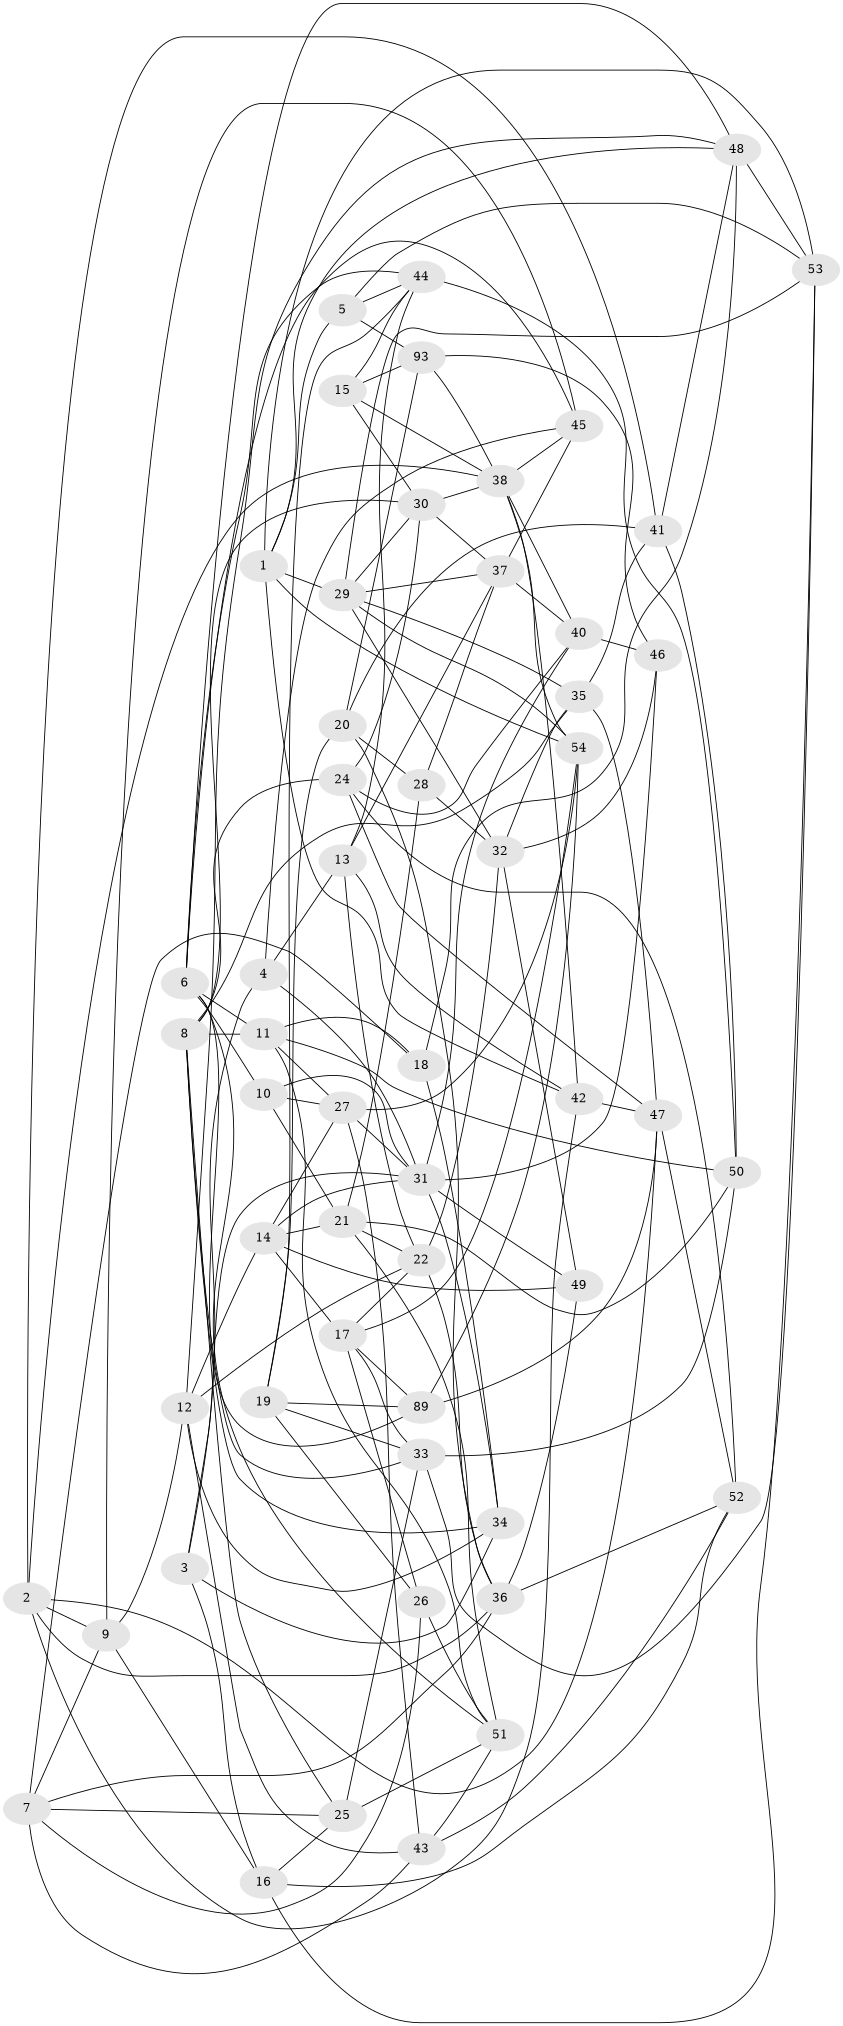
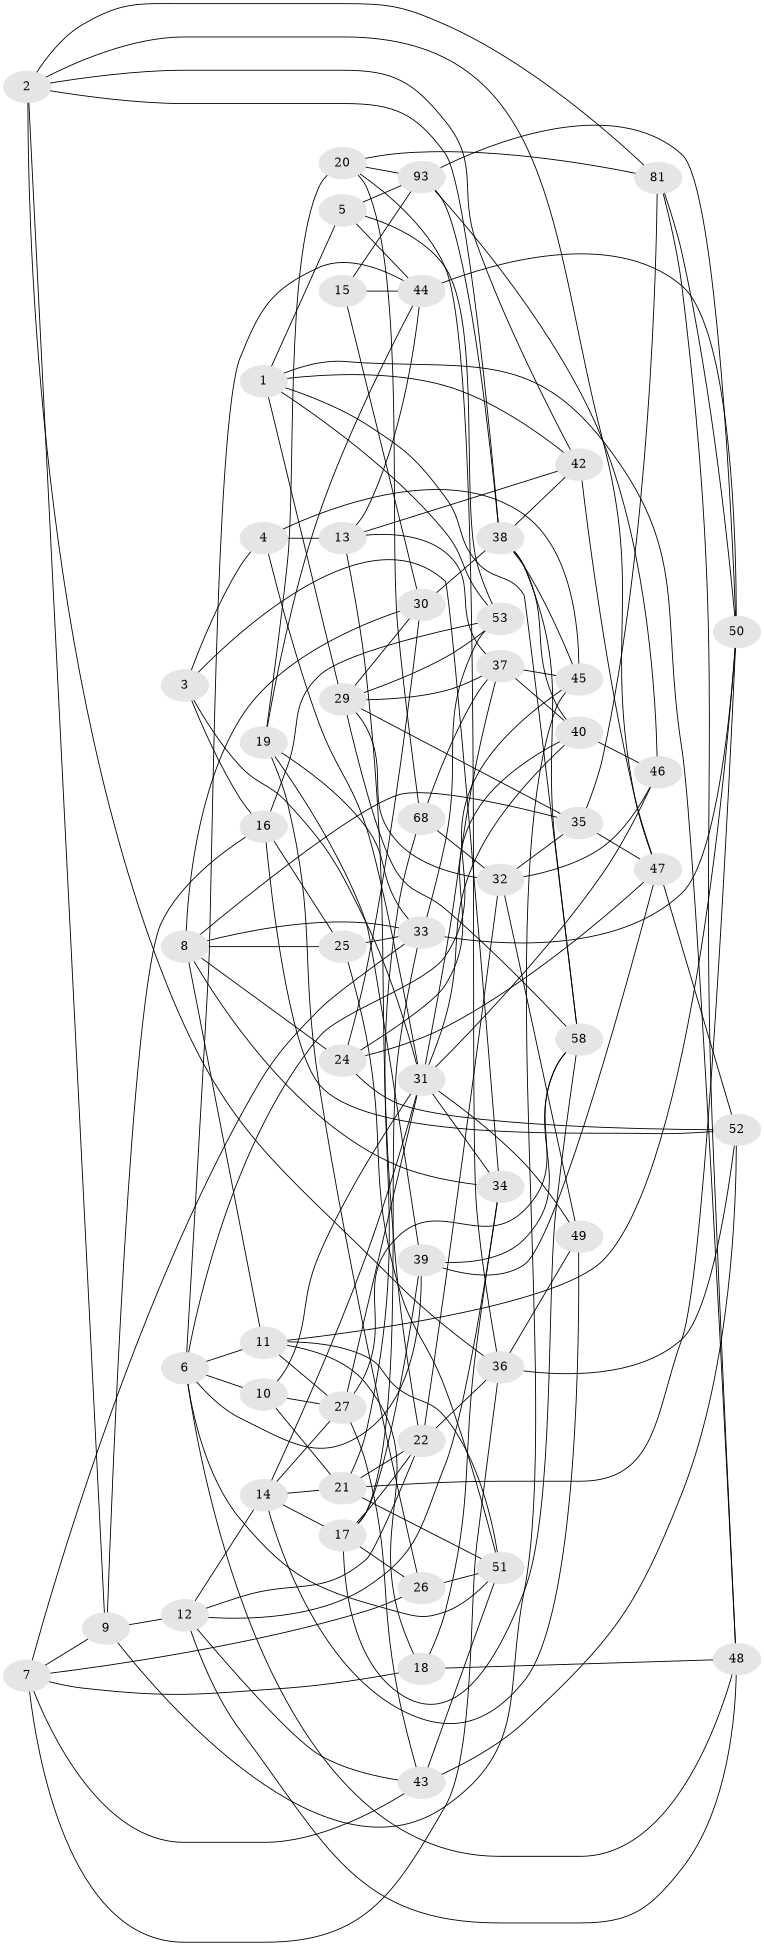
(776, 210) -> none
none -> (708, 256)
(422, 436) -> none
(658, 531) -> (658, 178)
(461, 538) -> (455, 892)
(579, 748) -> (579, 1040)
(422, 785) -> (422, 819)
(422, 1407) -> (422, 1260)
(185, 1812) -> (167, 1271)
